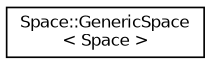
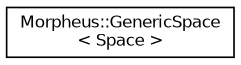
(105, 32) -> (120, 32)
